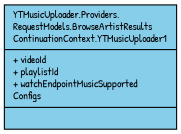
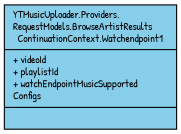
(90, 39) -> (90, 39)
